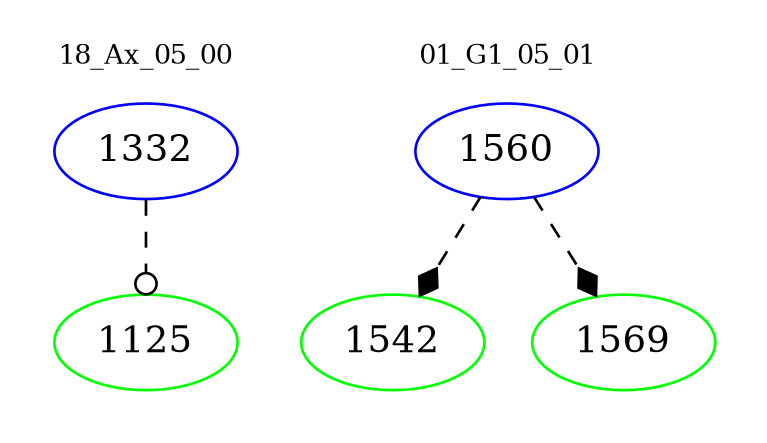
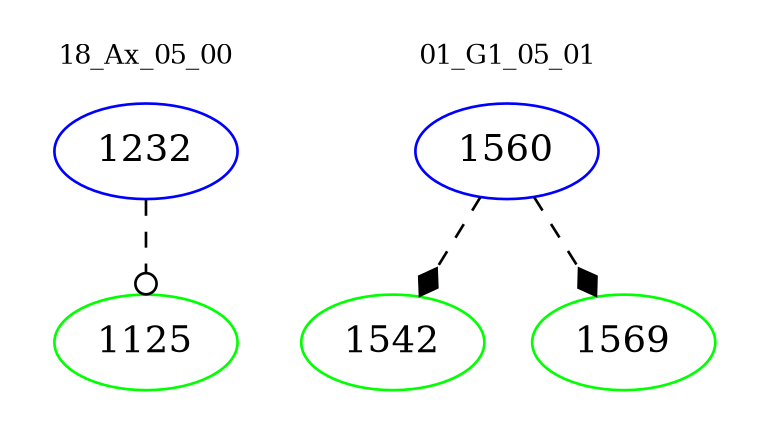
(146, 151) -> (146, 151)
